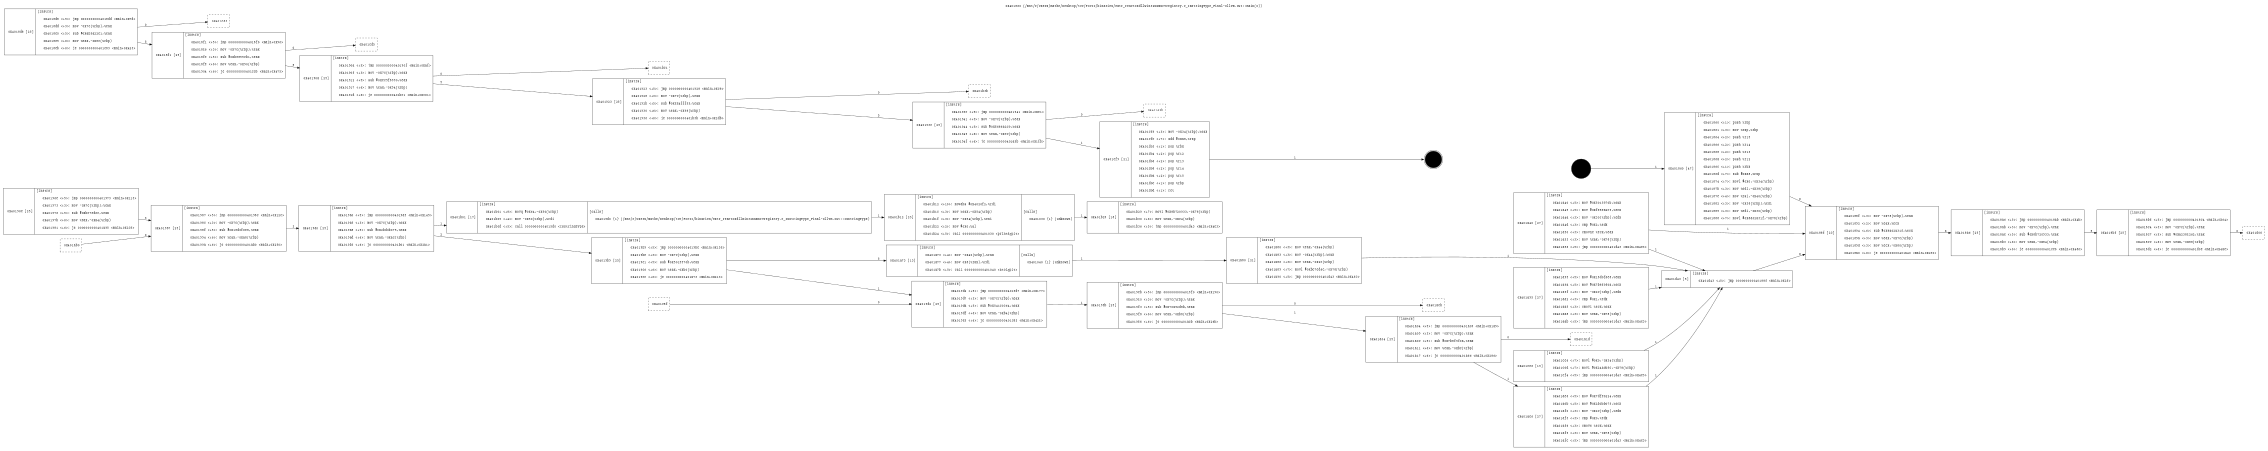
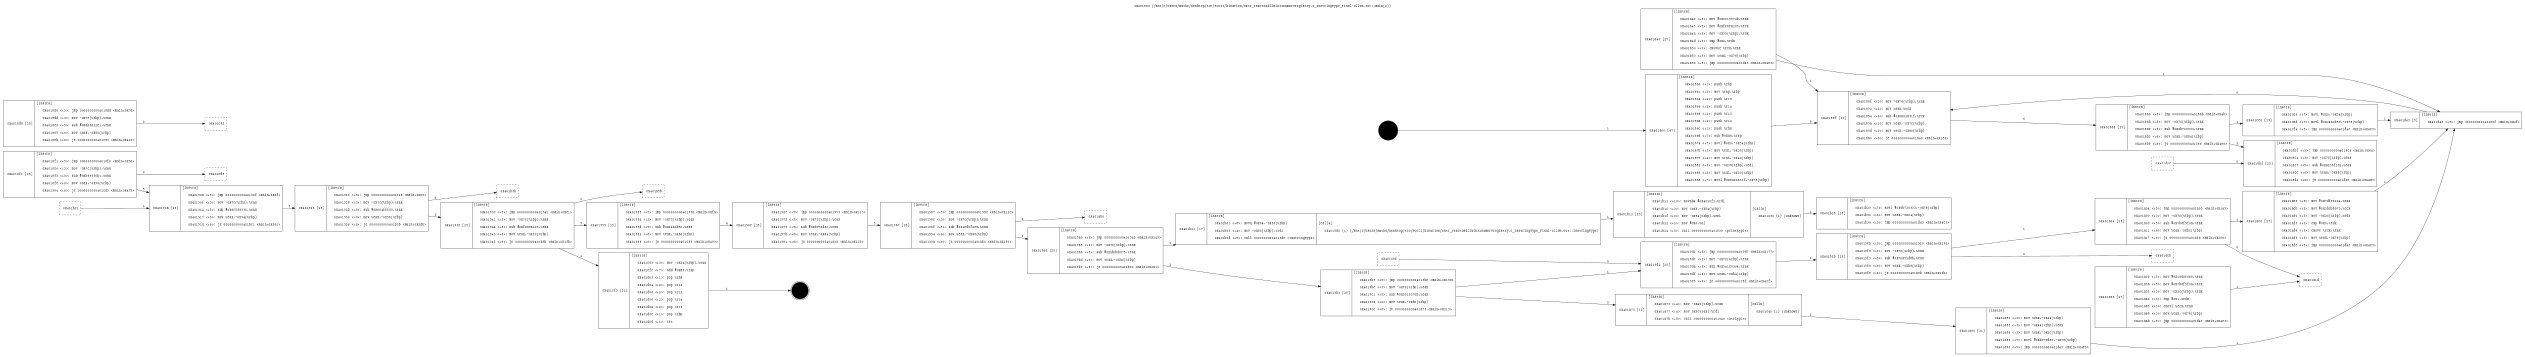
(144, 43) -> none
(539, 72) -> (114, 208)
none -> (2235, 124)
none -> (653, 225)
(2235, 233) -> (2207, 164)
(115, 240) -> (1049, 219)
(1654, 288) -> (2264, 286)
